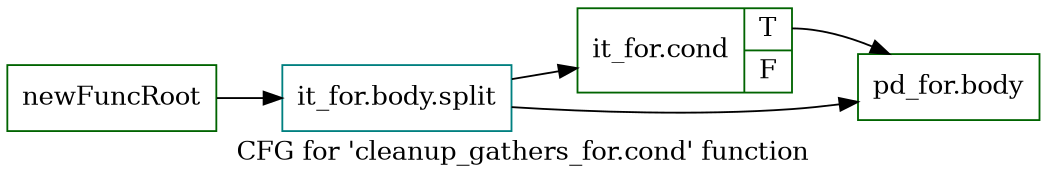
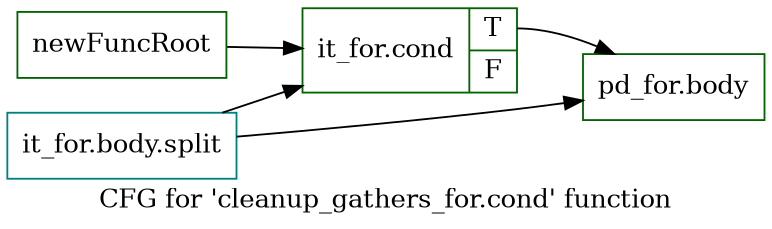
(240, 98) -> (255, 47)
